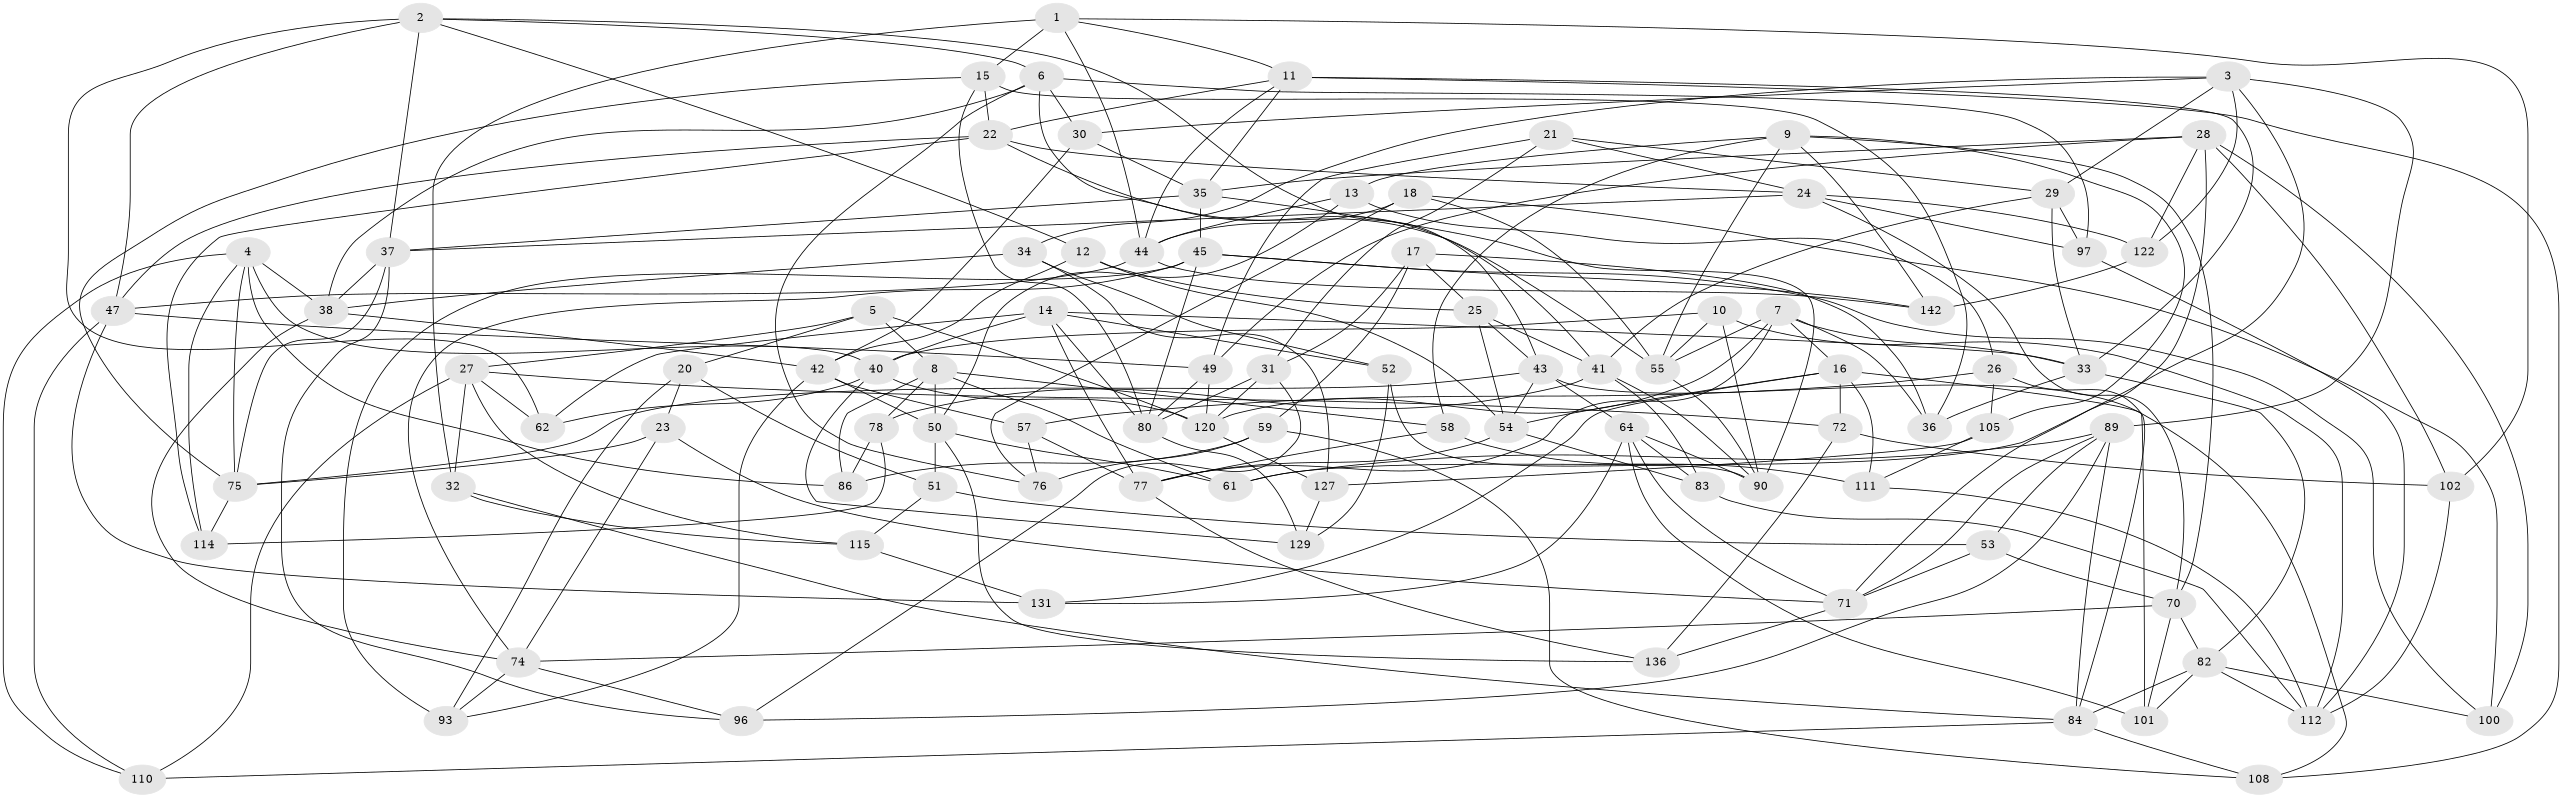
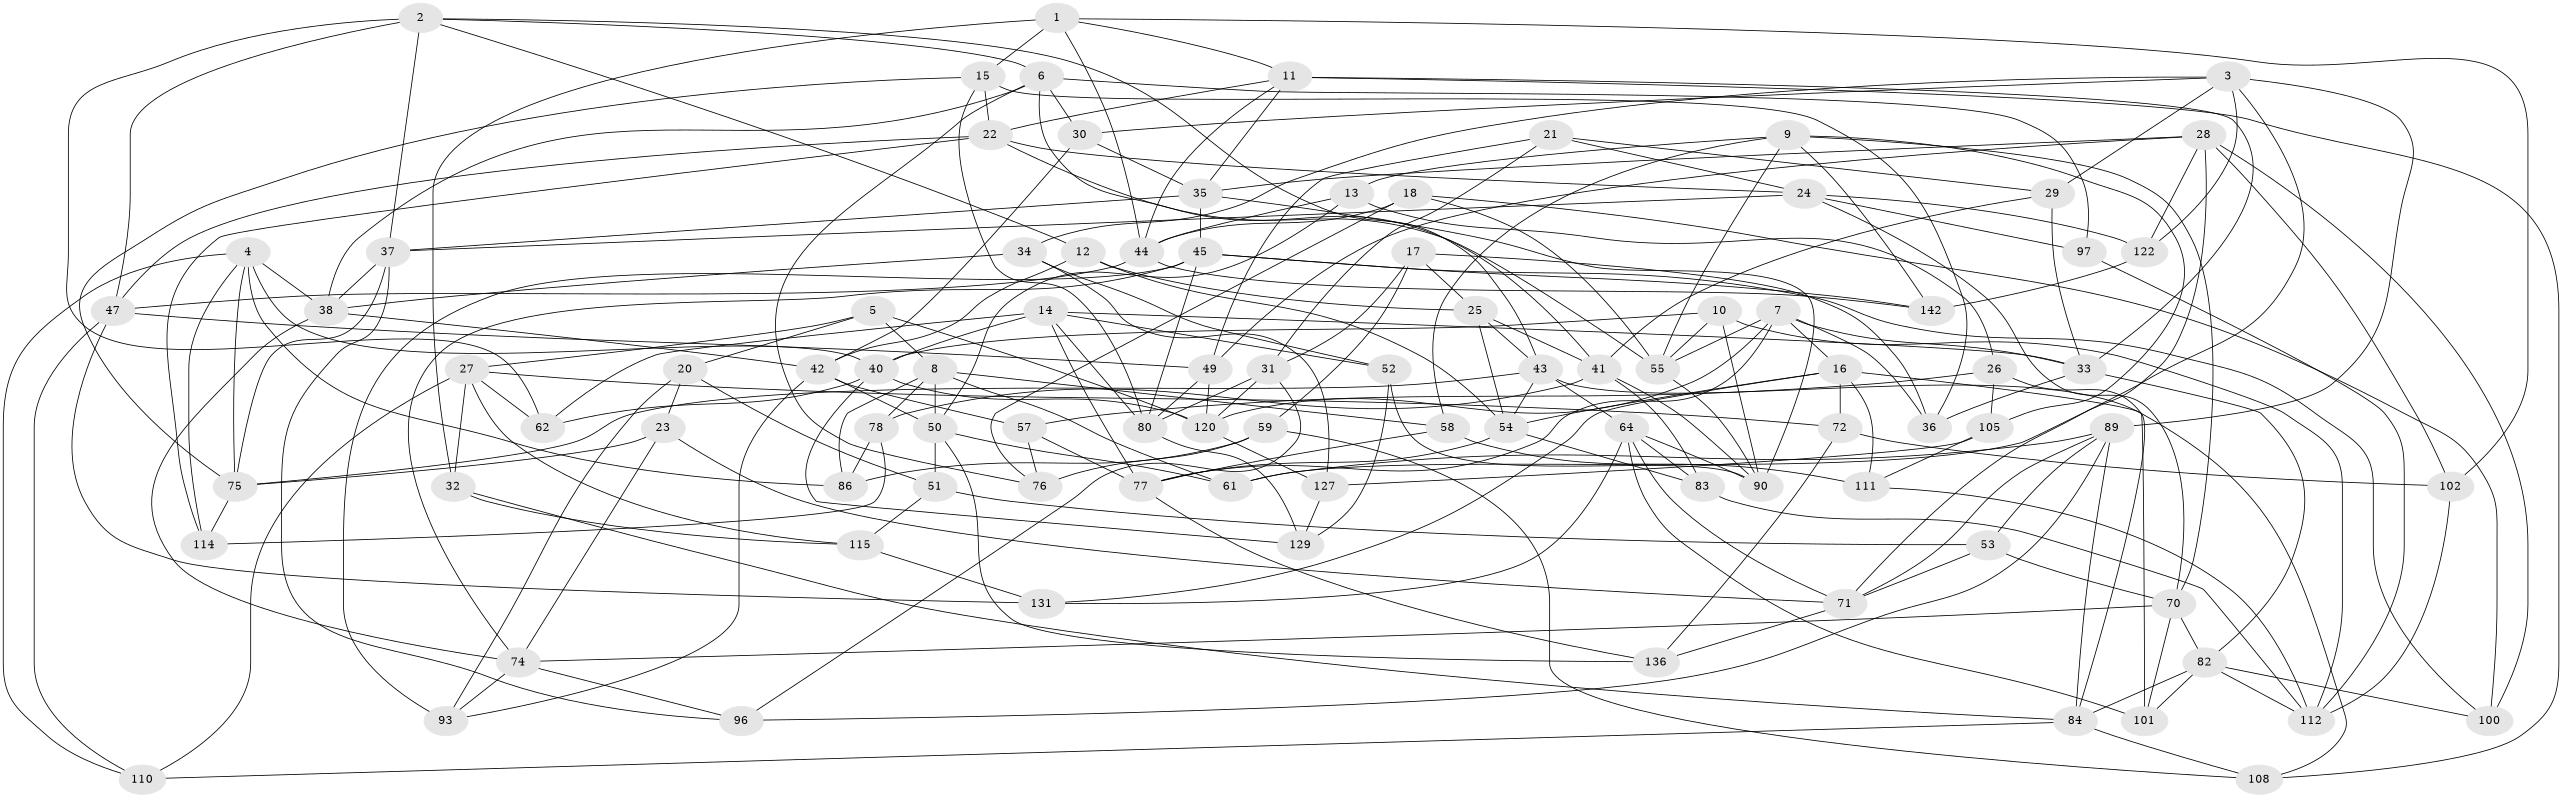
(2067, 221) -> none
